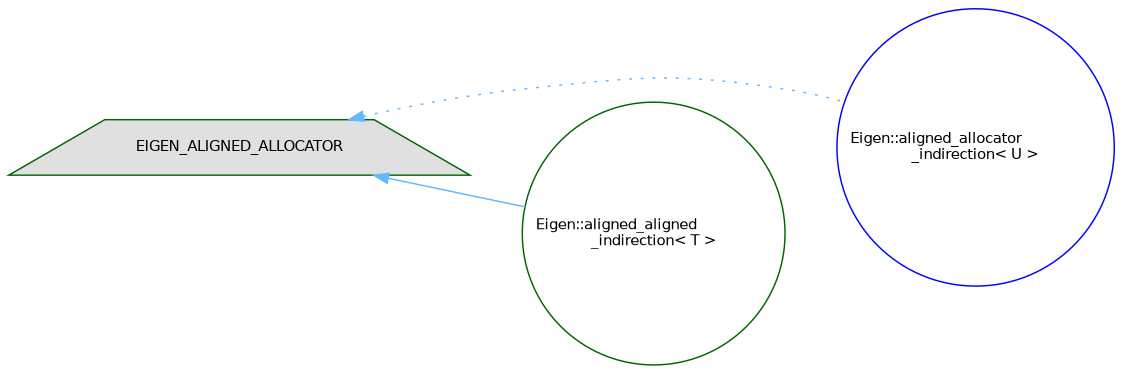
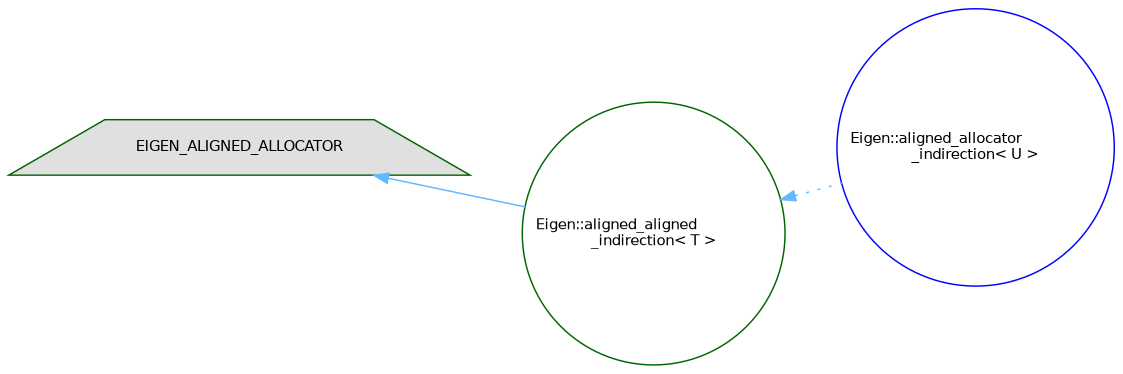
(604, 81) -> (818, 189)
